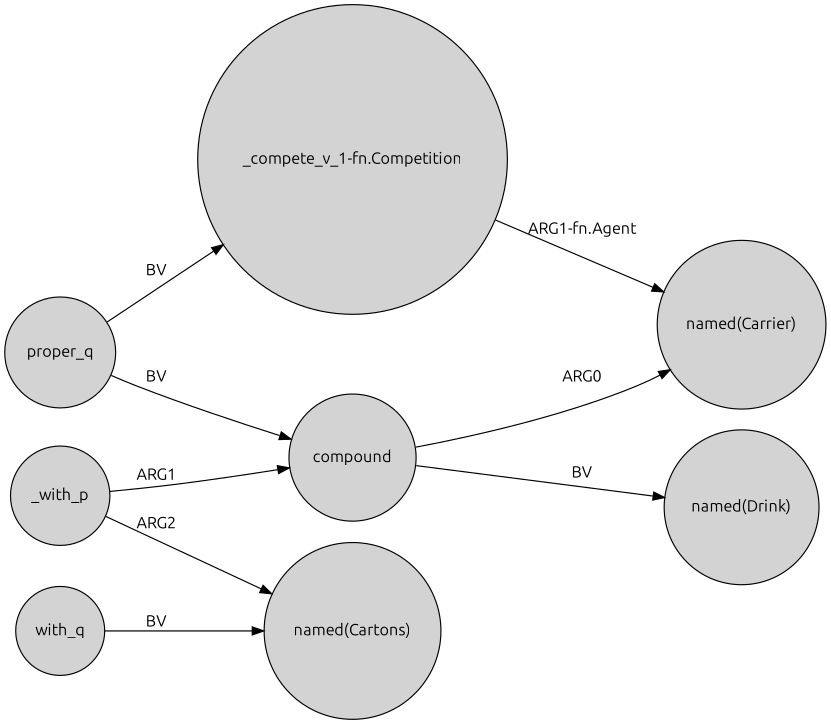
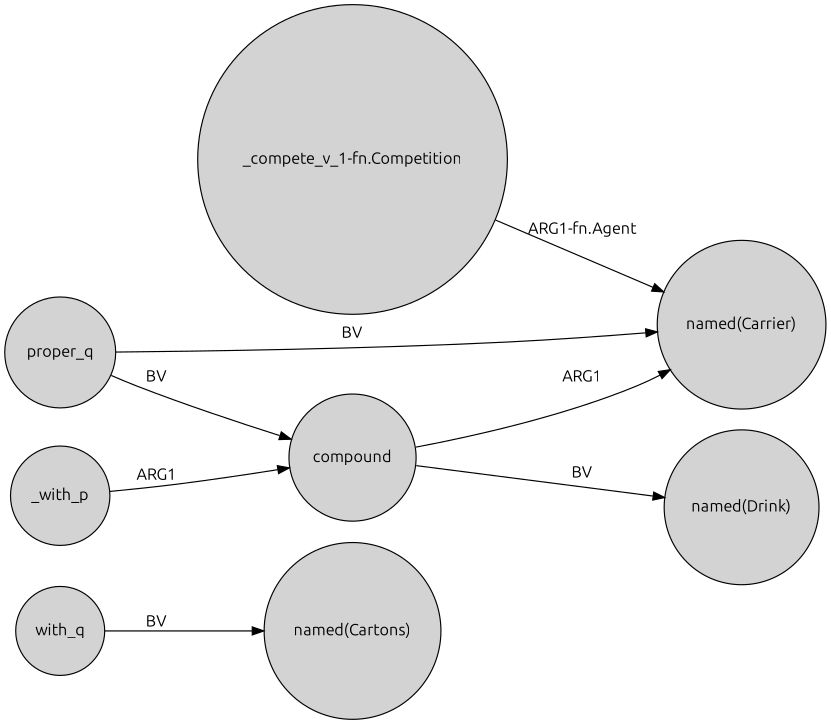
(160, 287) -> (381, 347)
(582, 377) -> (582, 377)
(183, 553) -> none
